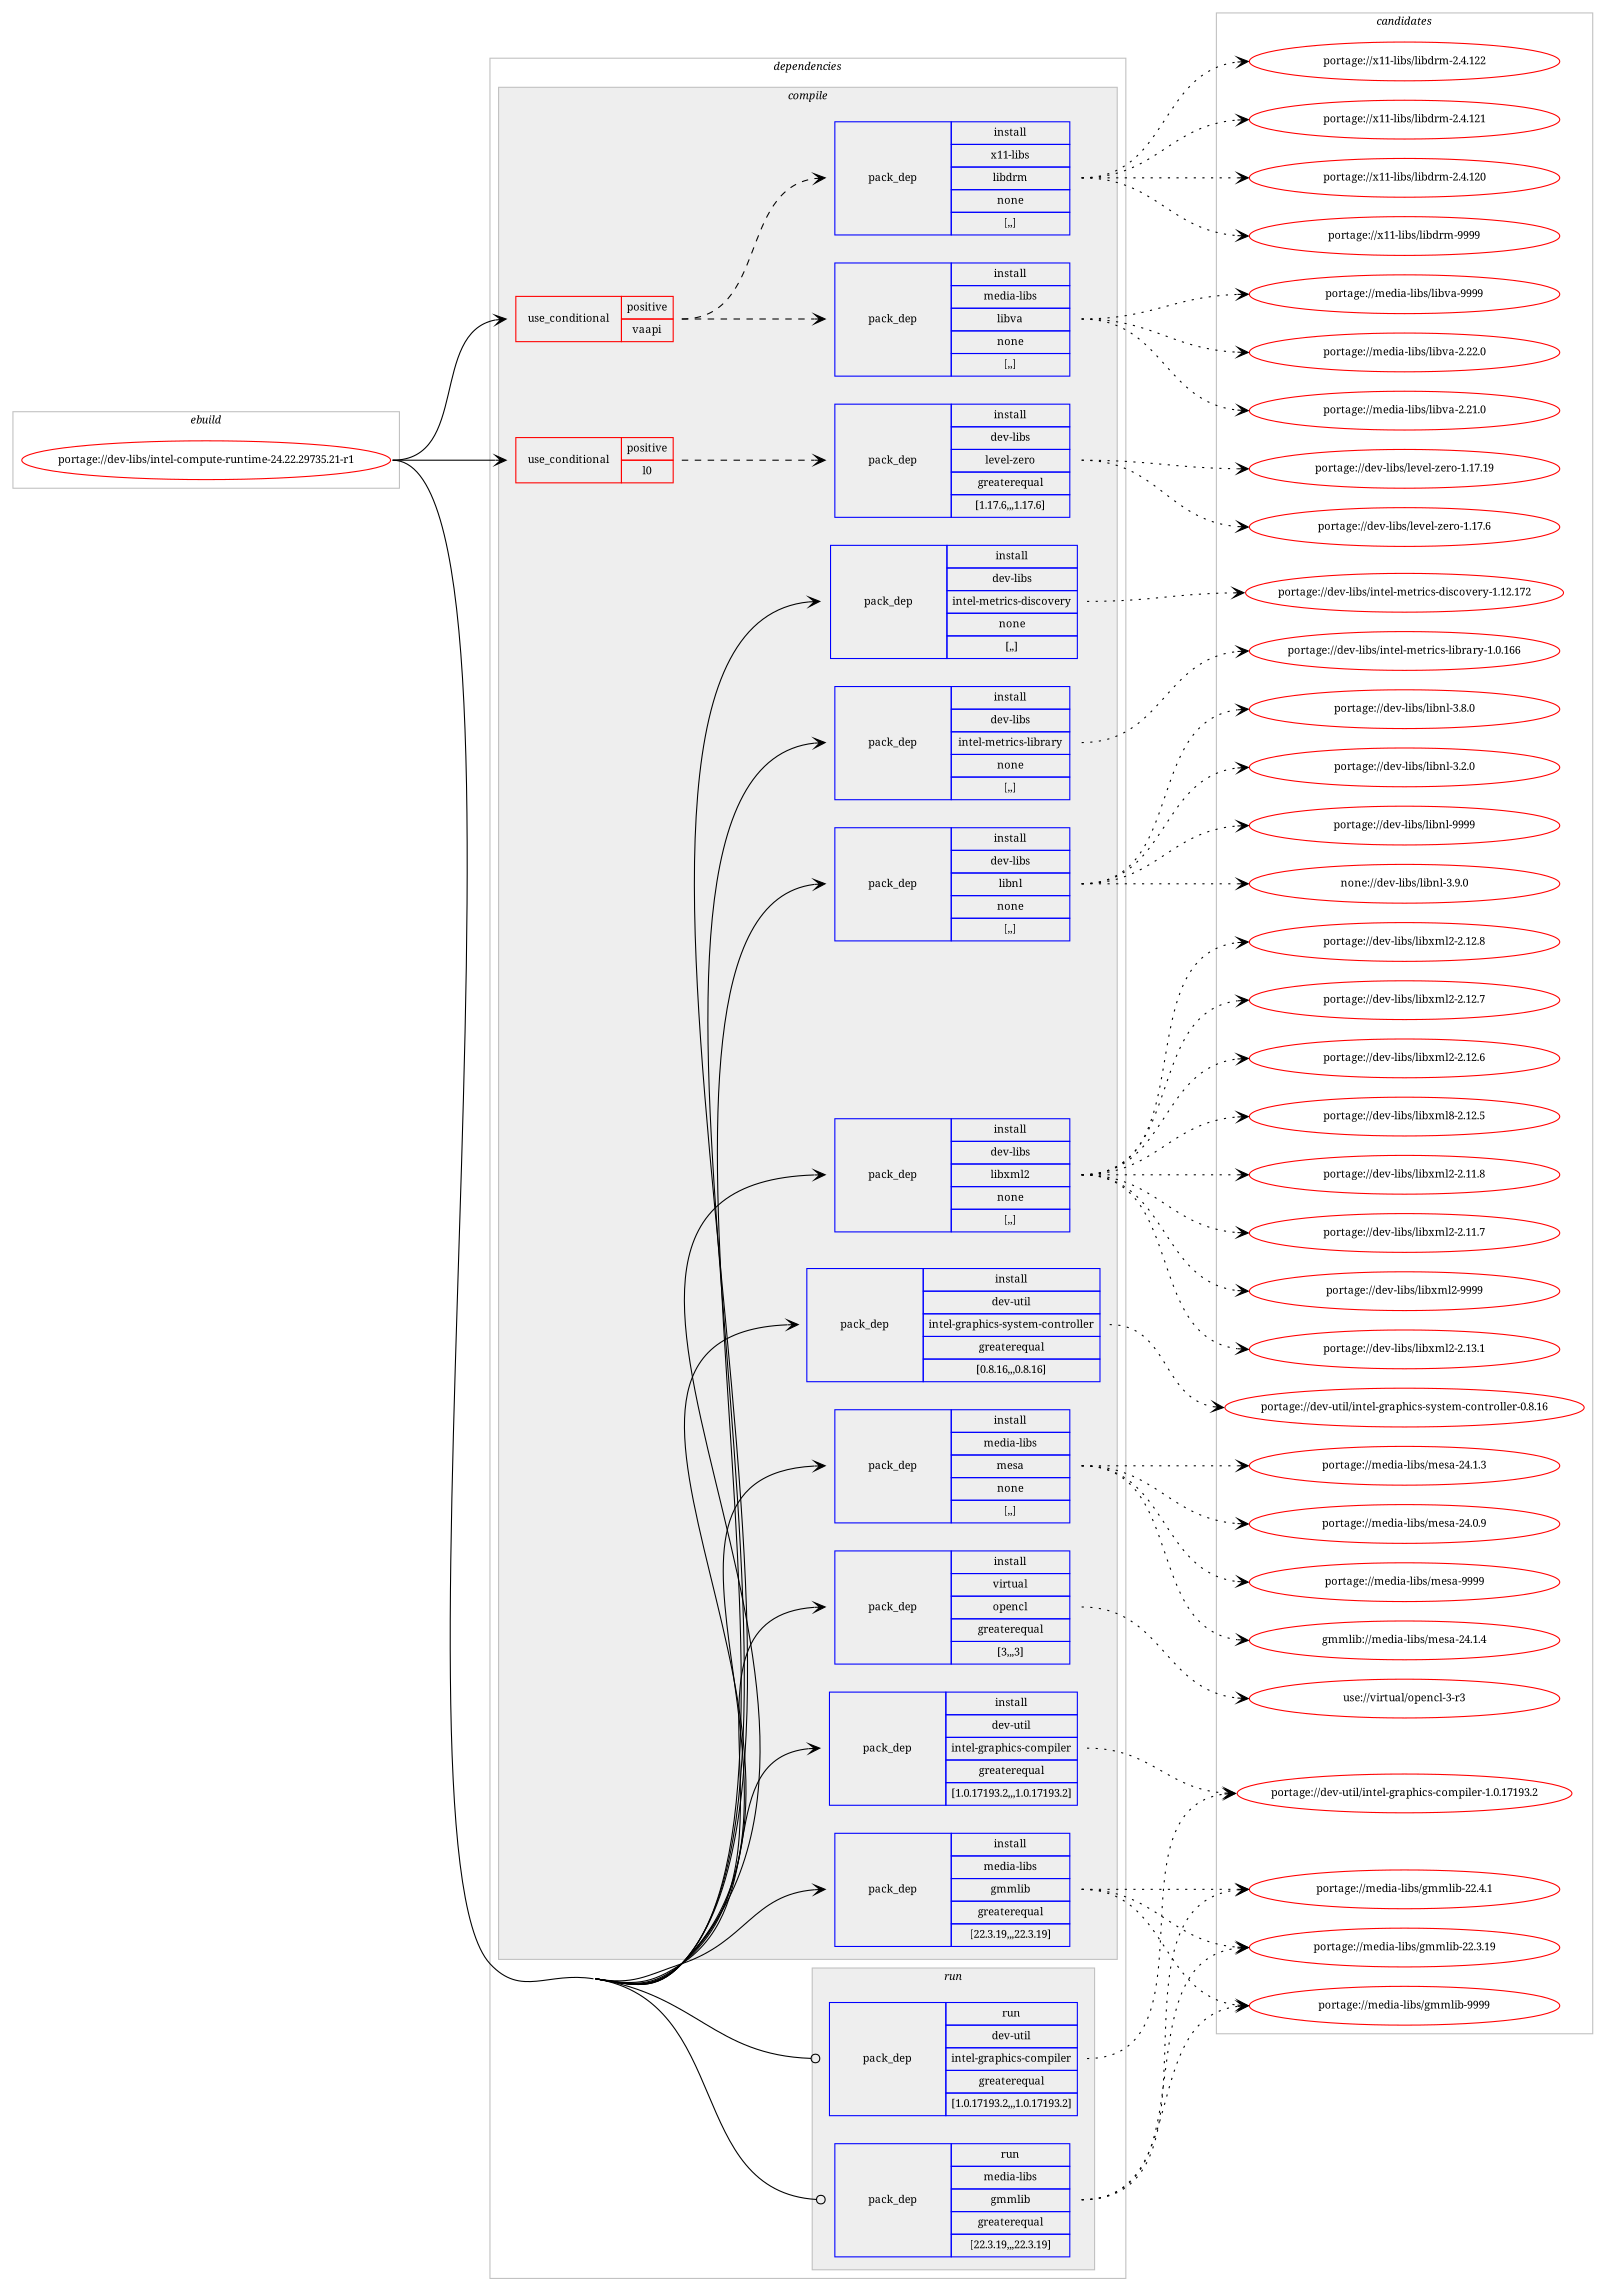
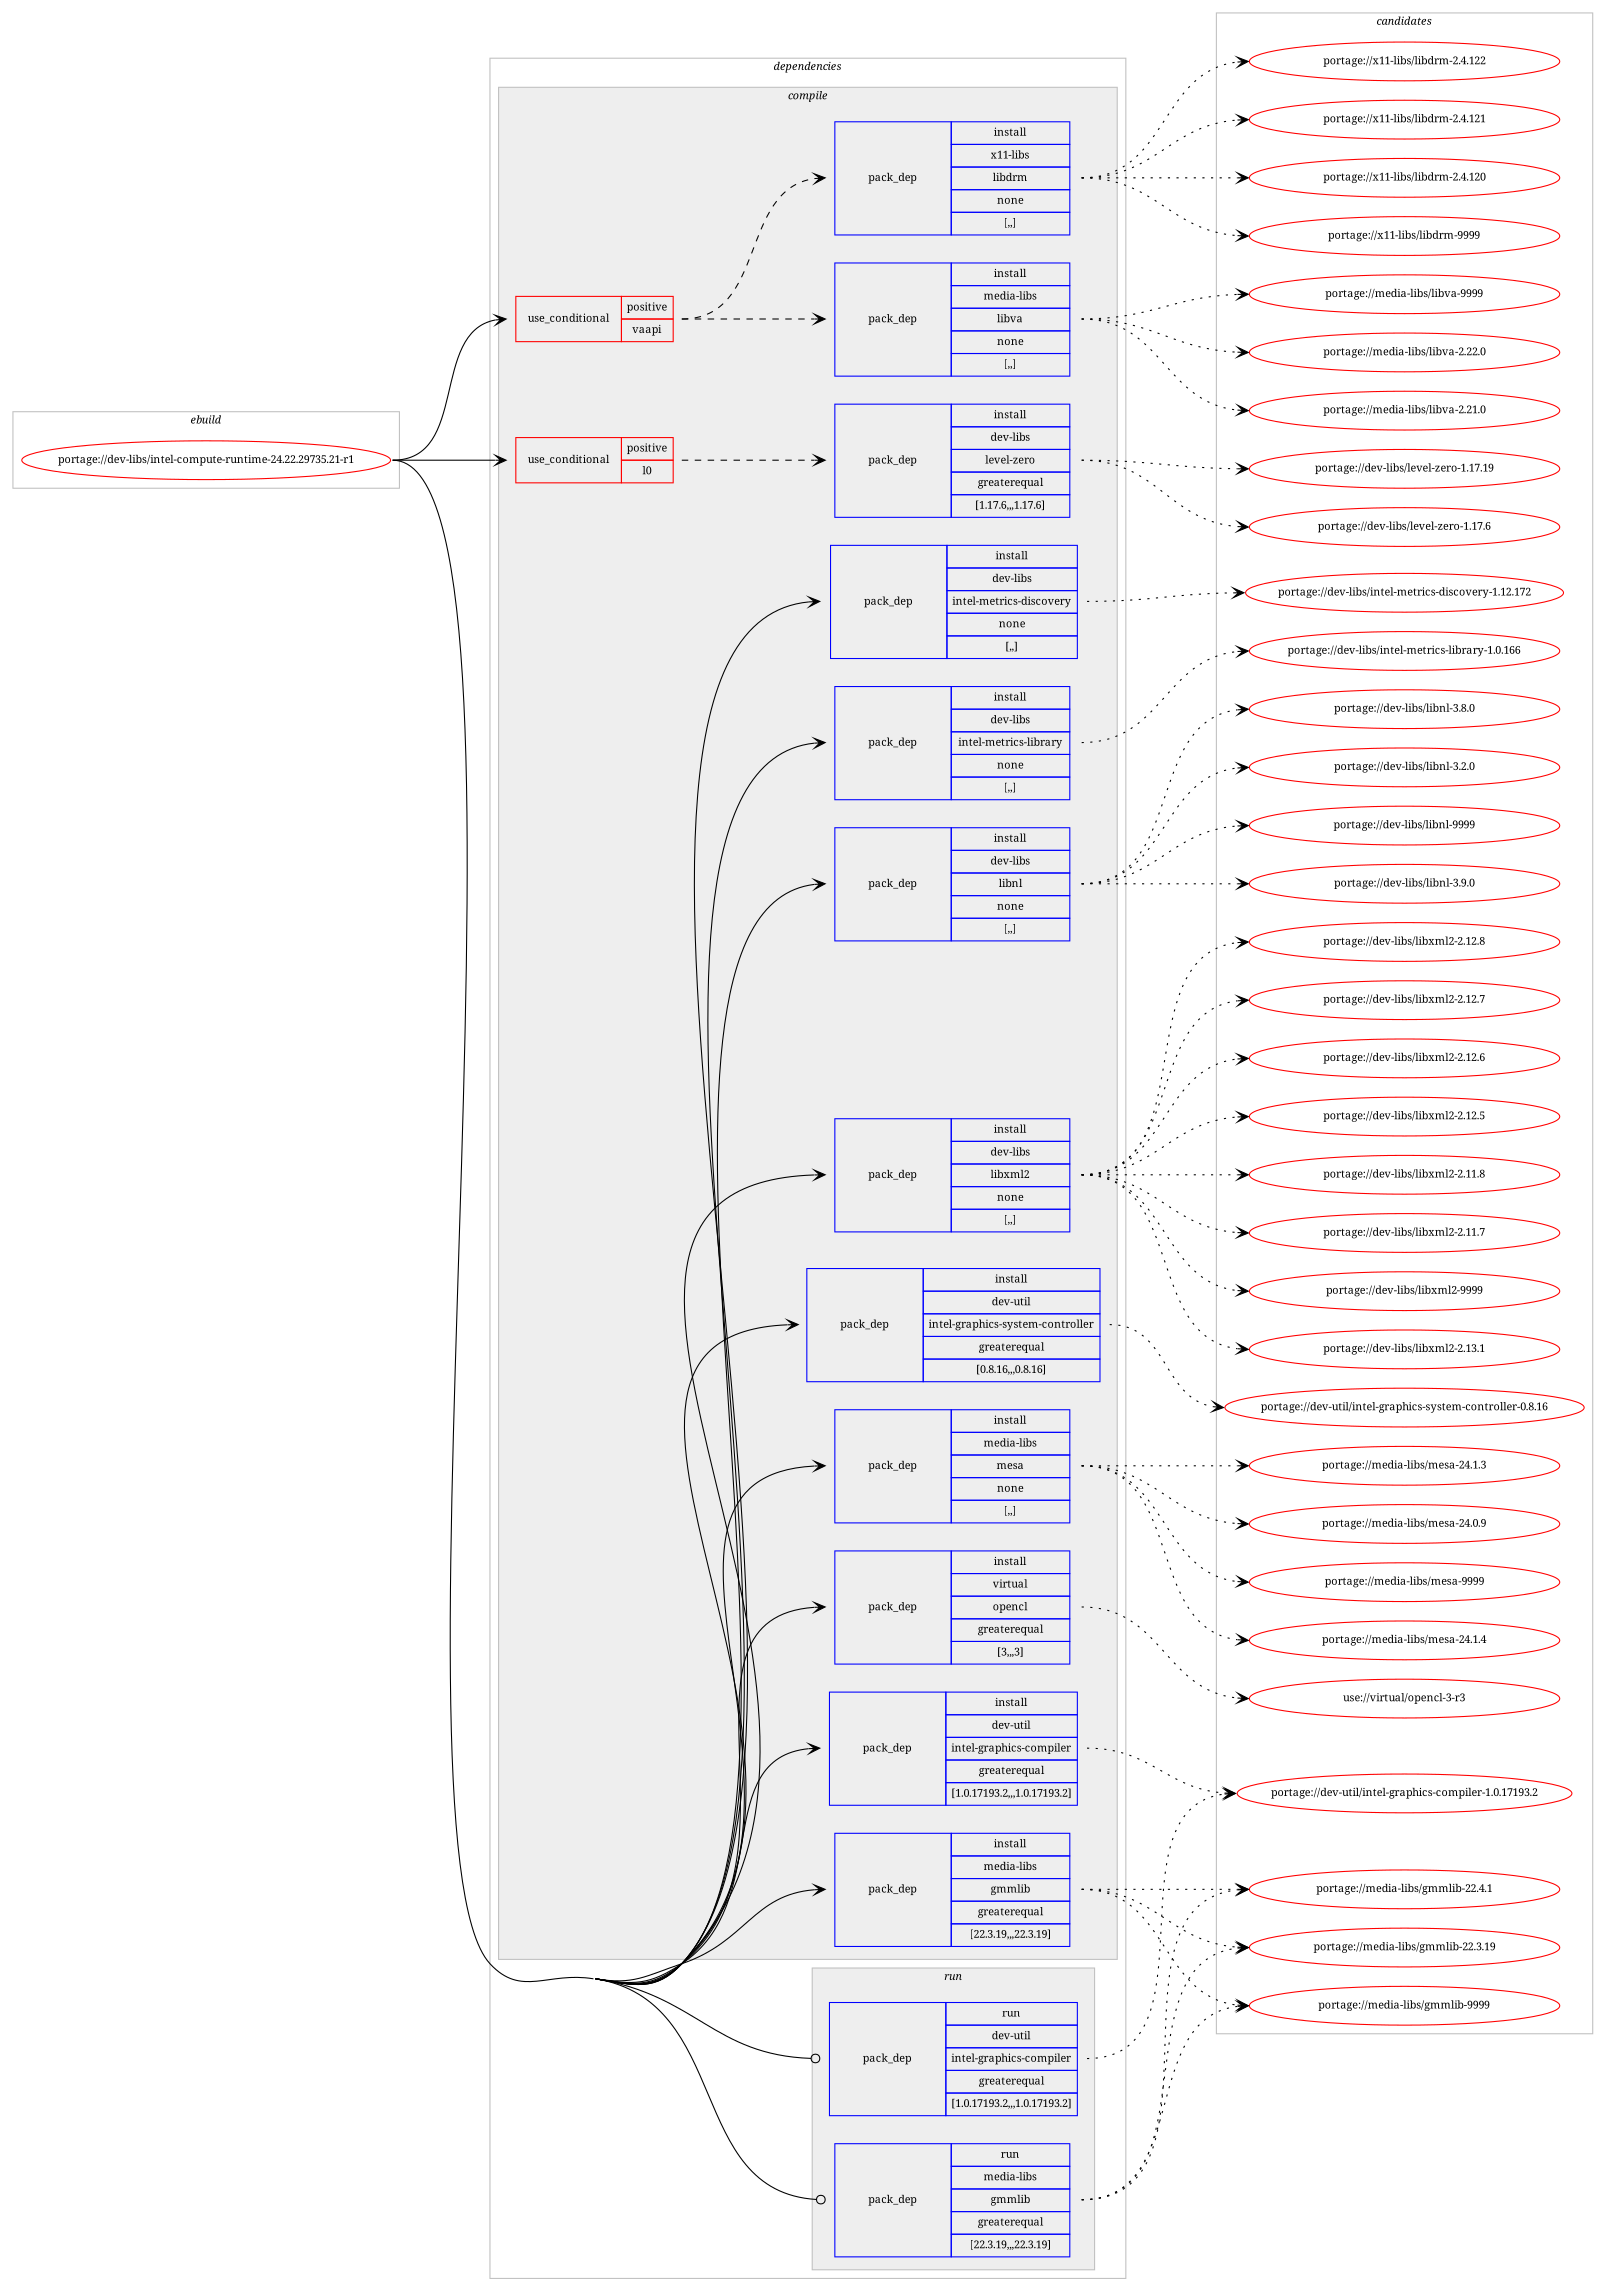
(1405, 884) -> (1405, 884)
(1405, 1117) -> (1405, 1117)
(1405, 1640) -> (1405, 1640)
